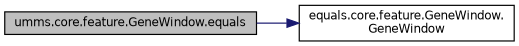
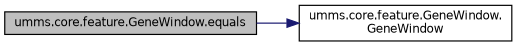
(407, 23) -> (406, 23)
